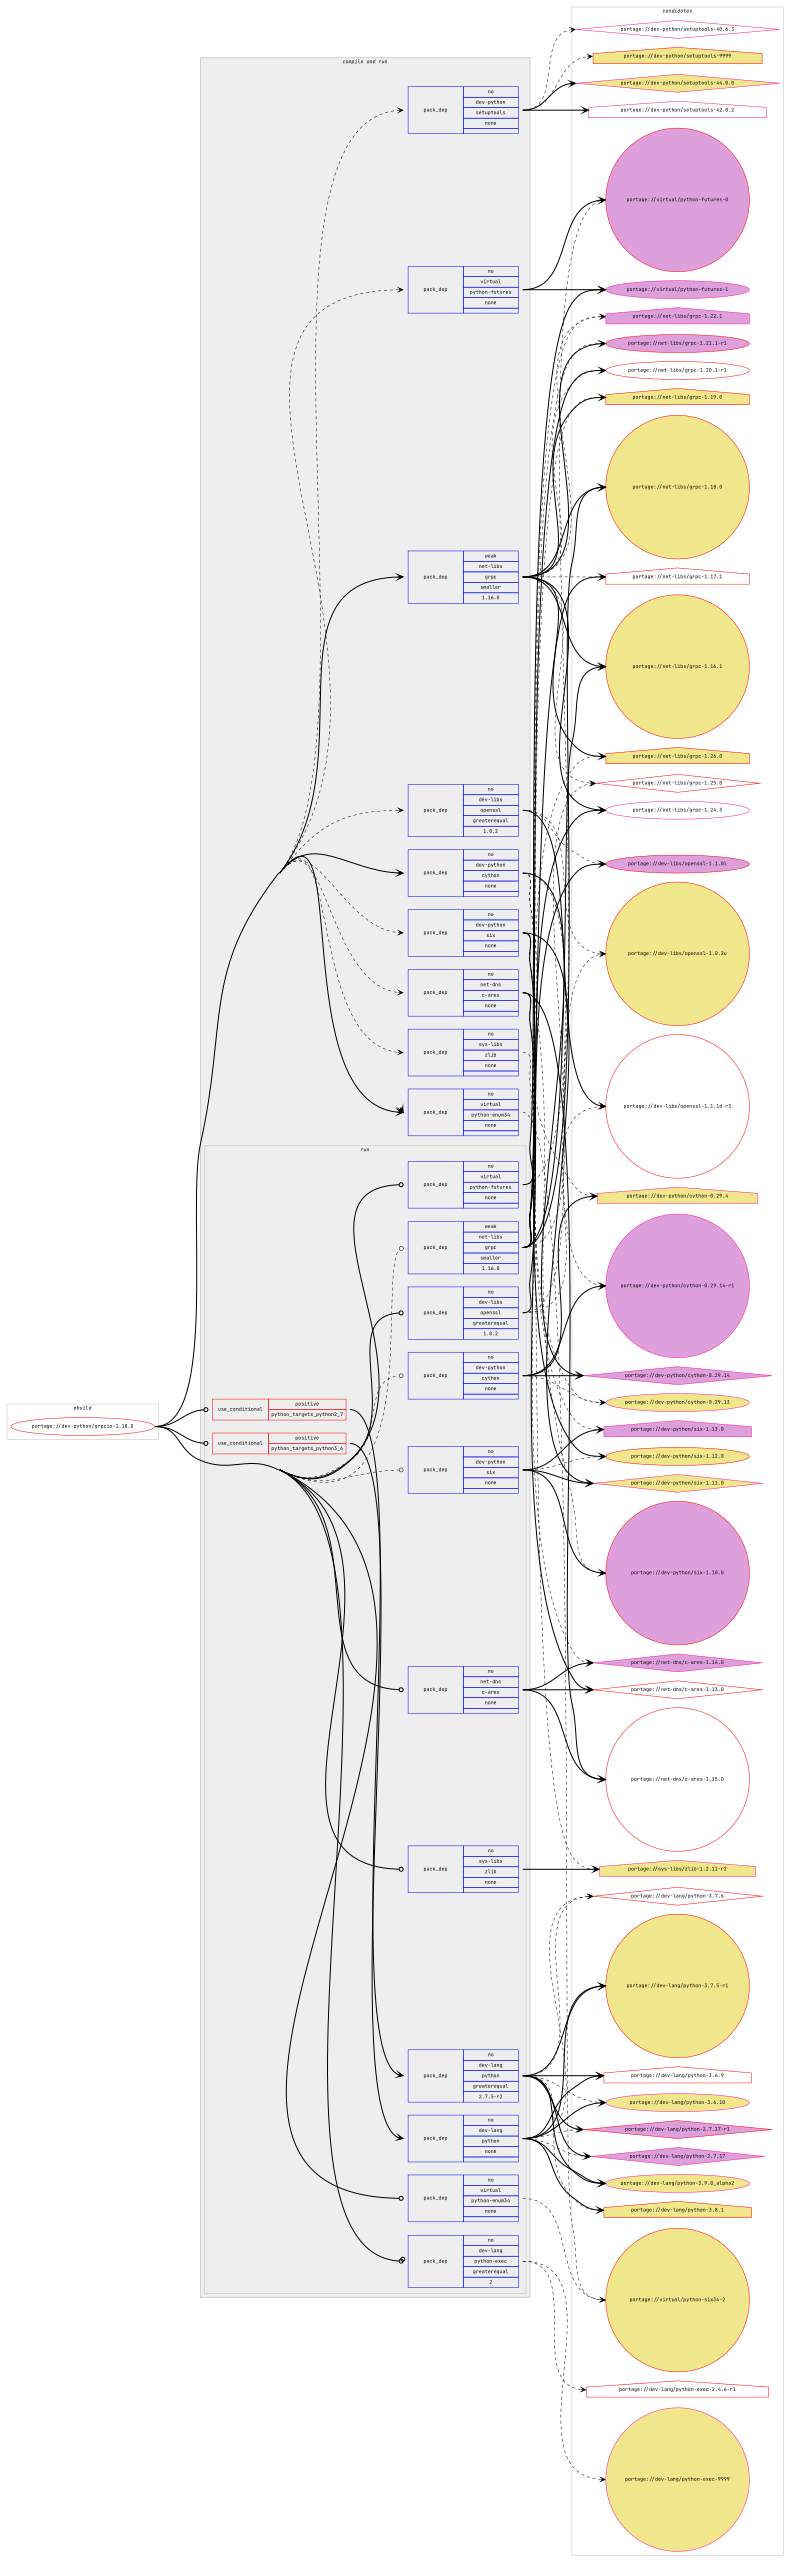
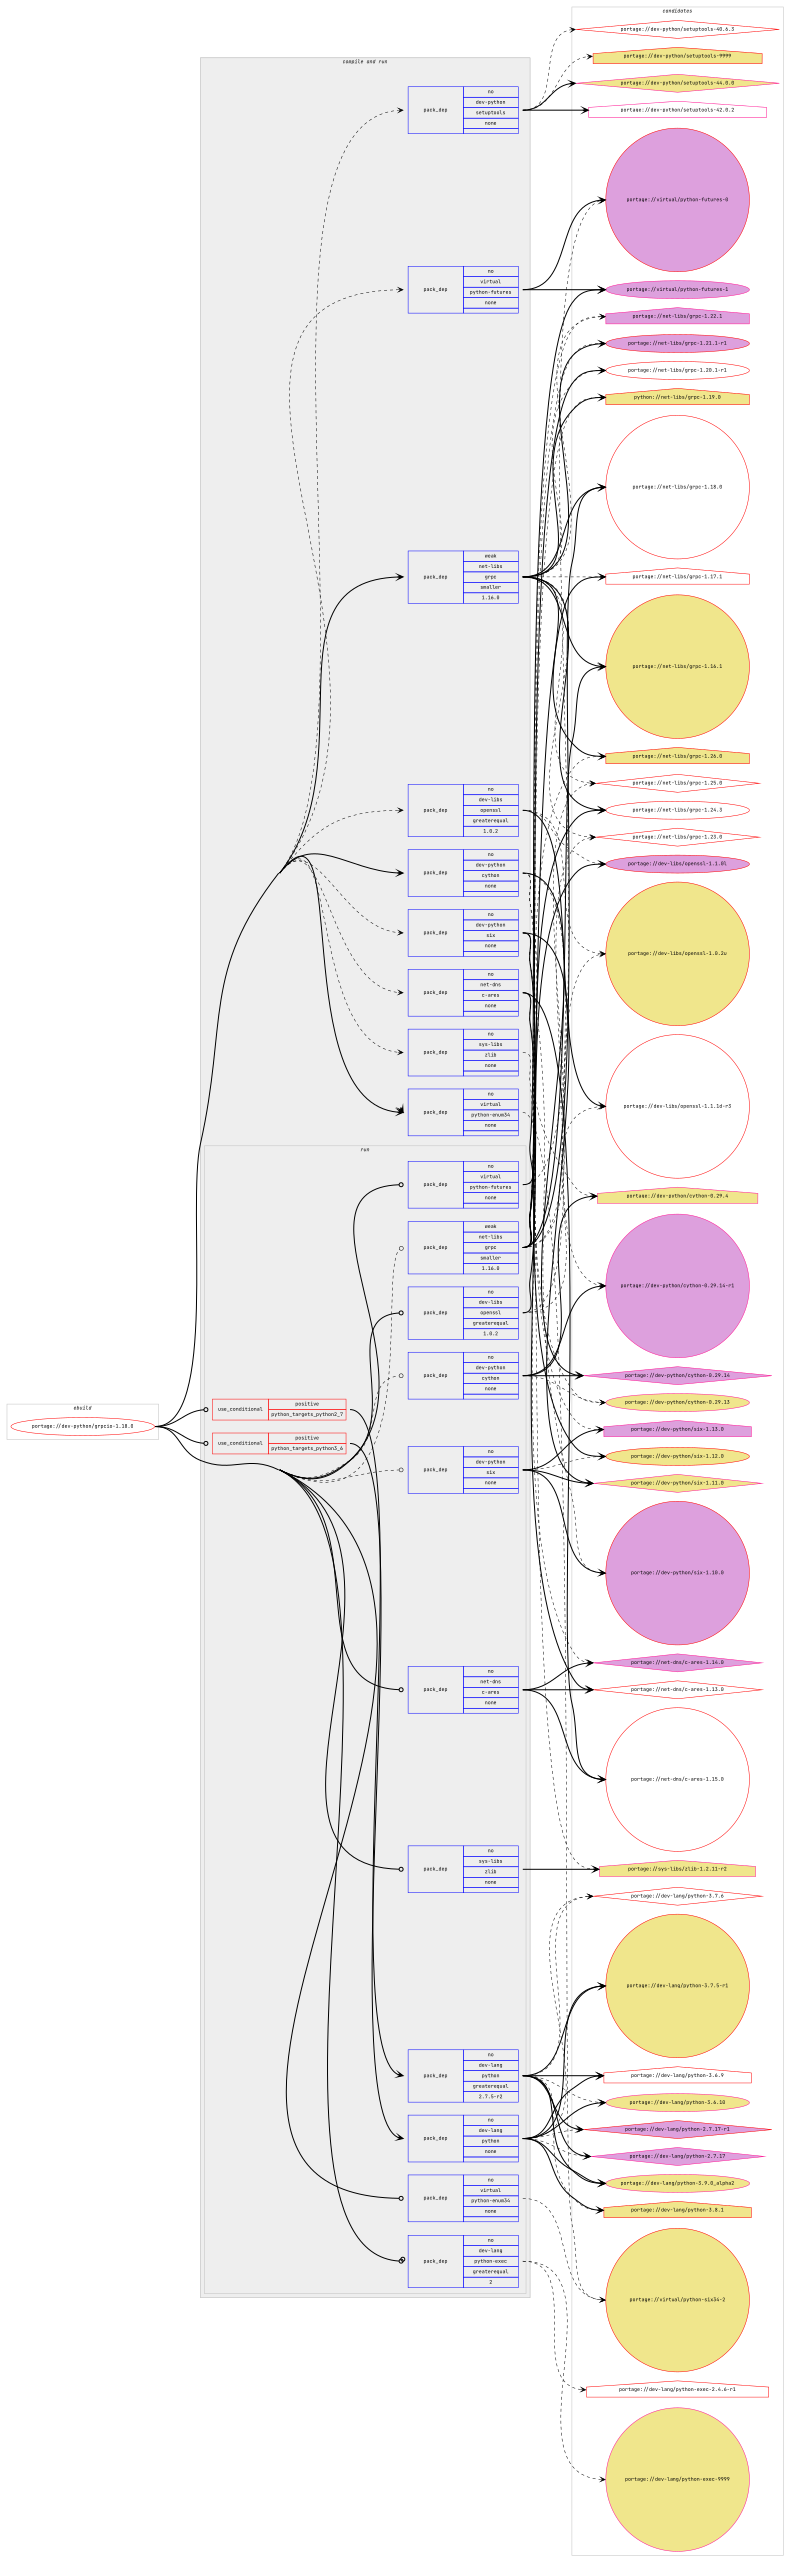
(678, 29) -> (678, 29)
(678, 397) -> (678, 397)
(678, 487) -> (678, 487)
(678, 810) -> (678, 810)
none -> (678, 837)
